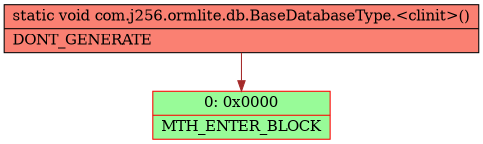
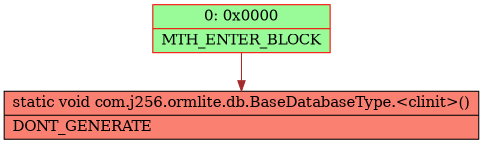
(241, 67) -> (241, 67)
